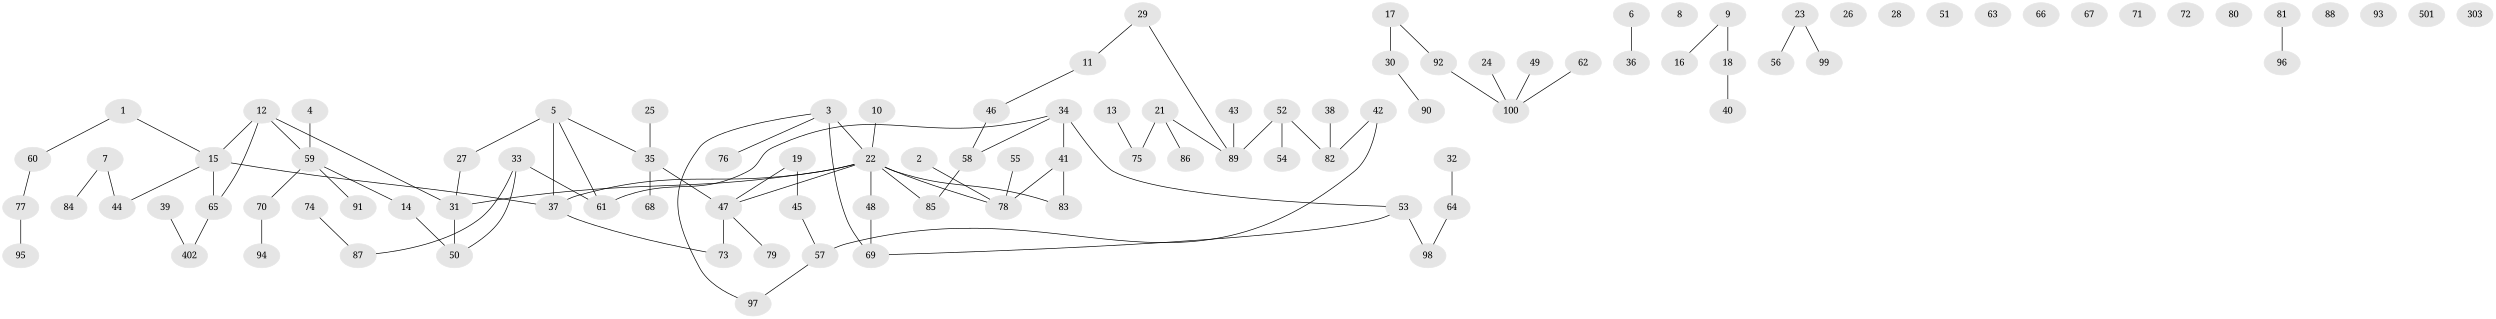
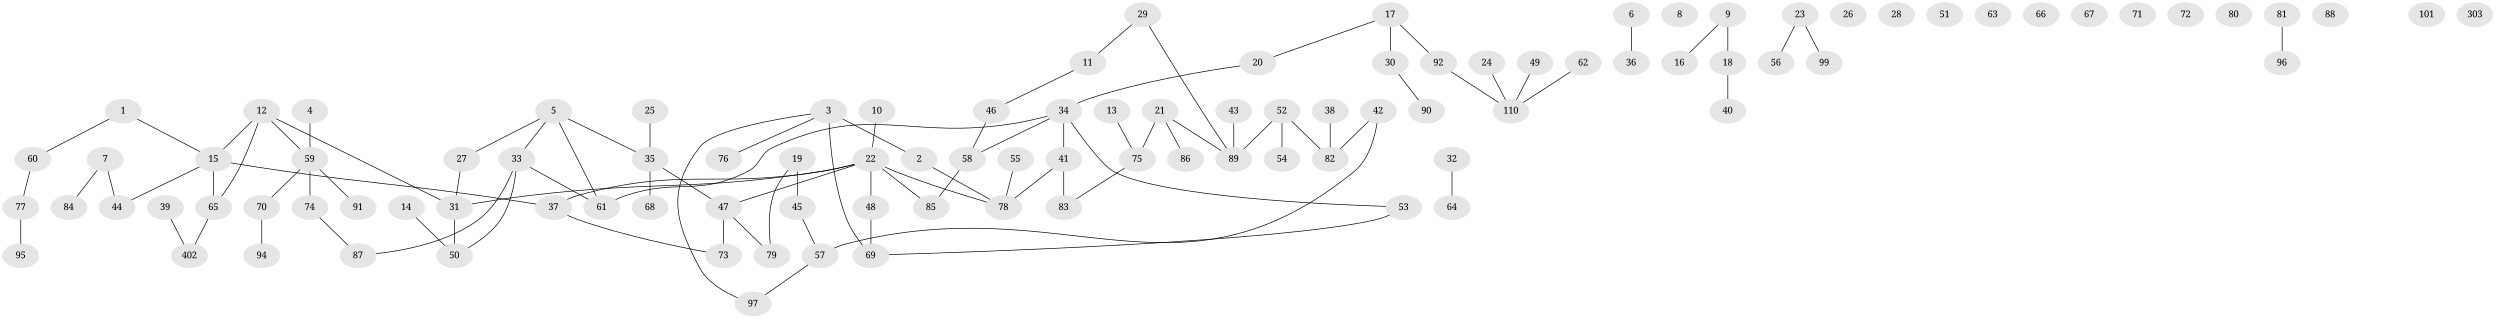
(2379, 15) -> none
(2427, 15) -> (2427, 15)
none -> (1258, 63)
(1511, 111) -> (1511, 111)
(850, 135) -> (869, 133)
(554, 159) -> (535, 135)
(760, 183) -> (771, 205)
(363, 186) -> (310, 183)
(979, 187) -> (1100, 183)
(1428, 256) -> none
